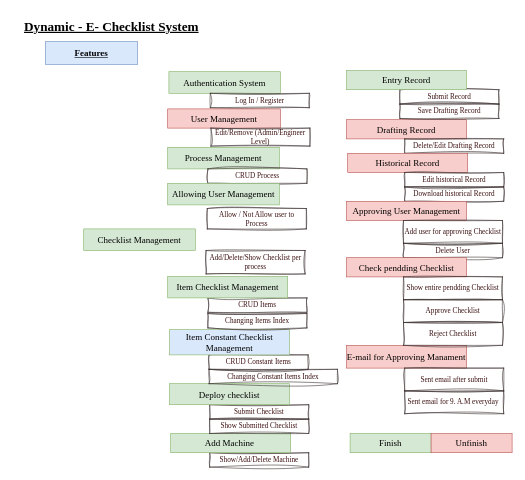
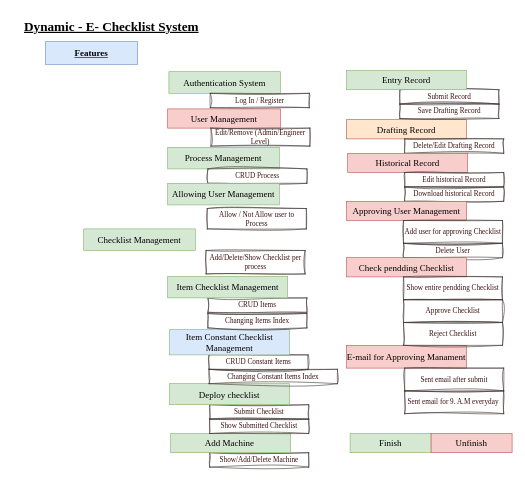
(407, 129) -> (407, 129)
